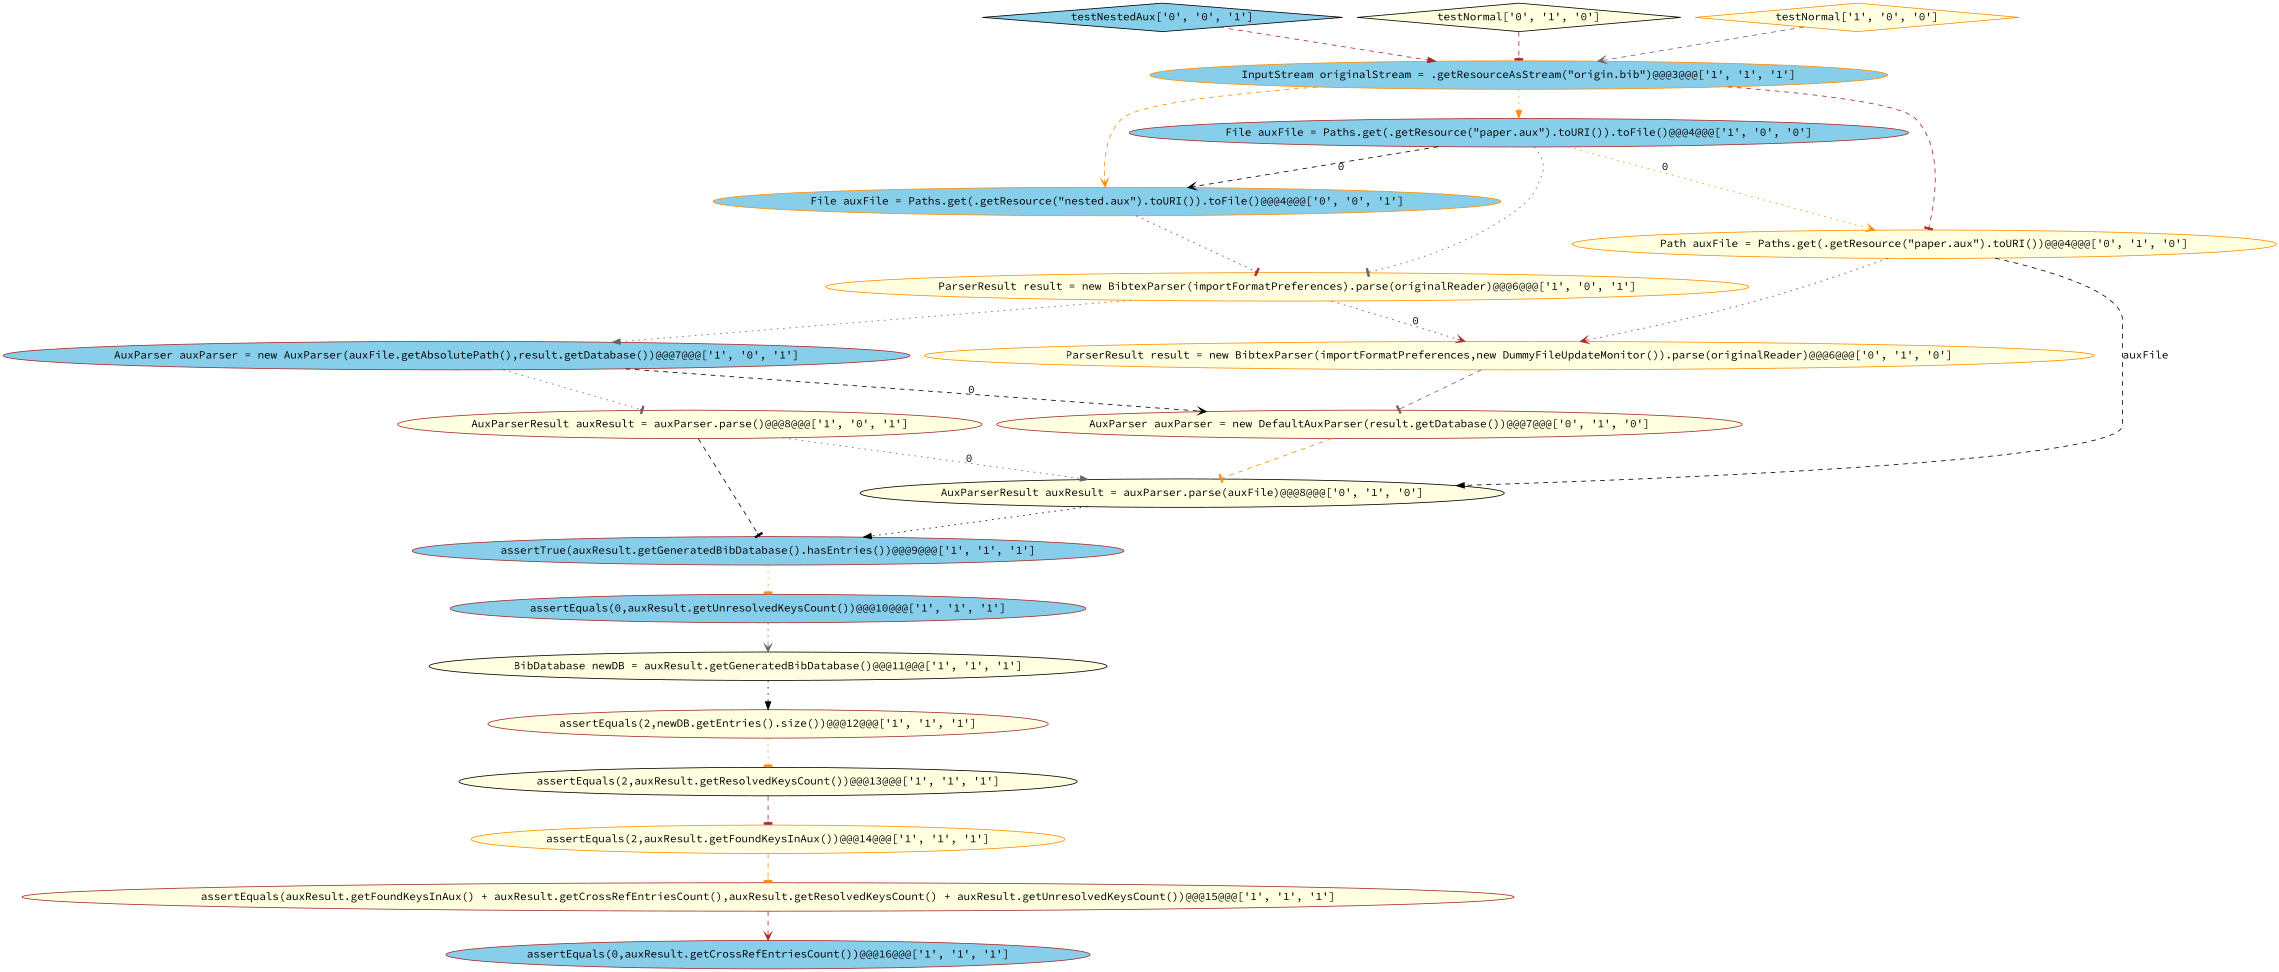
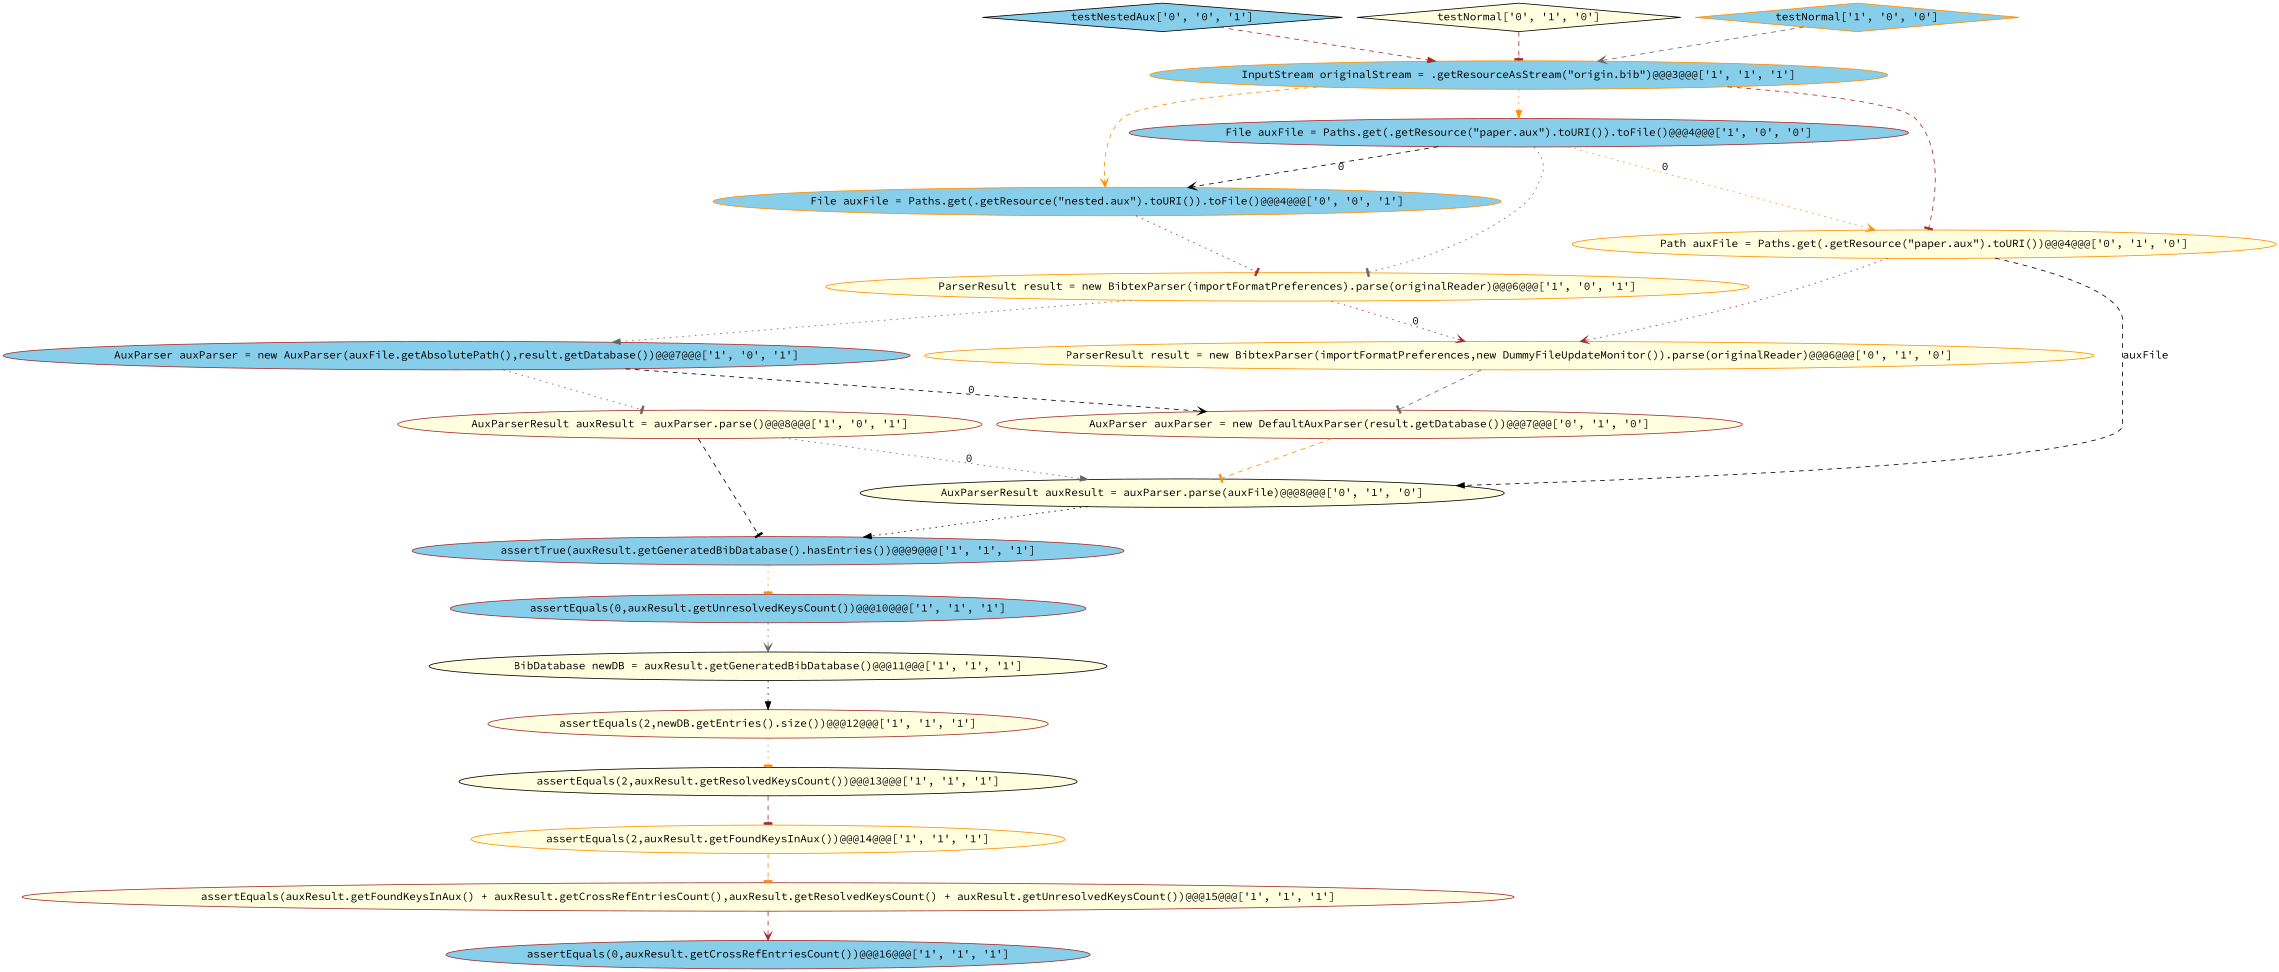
(1857, 17) -> (1857, 17)
